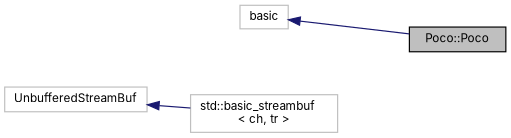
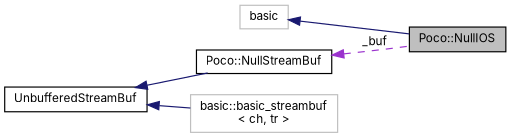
(458, 39) -> (458, 39)
none -> (264, 62)
(76, 99) -> (76, 99)
(264, 114) -> (264, 114)
